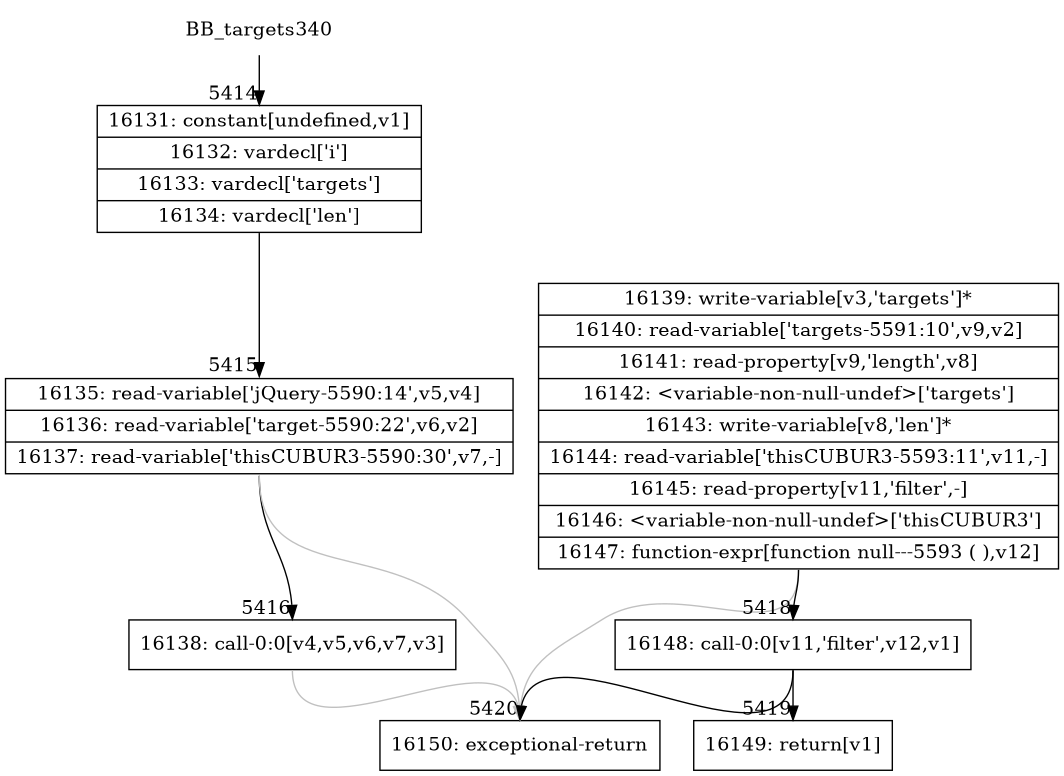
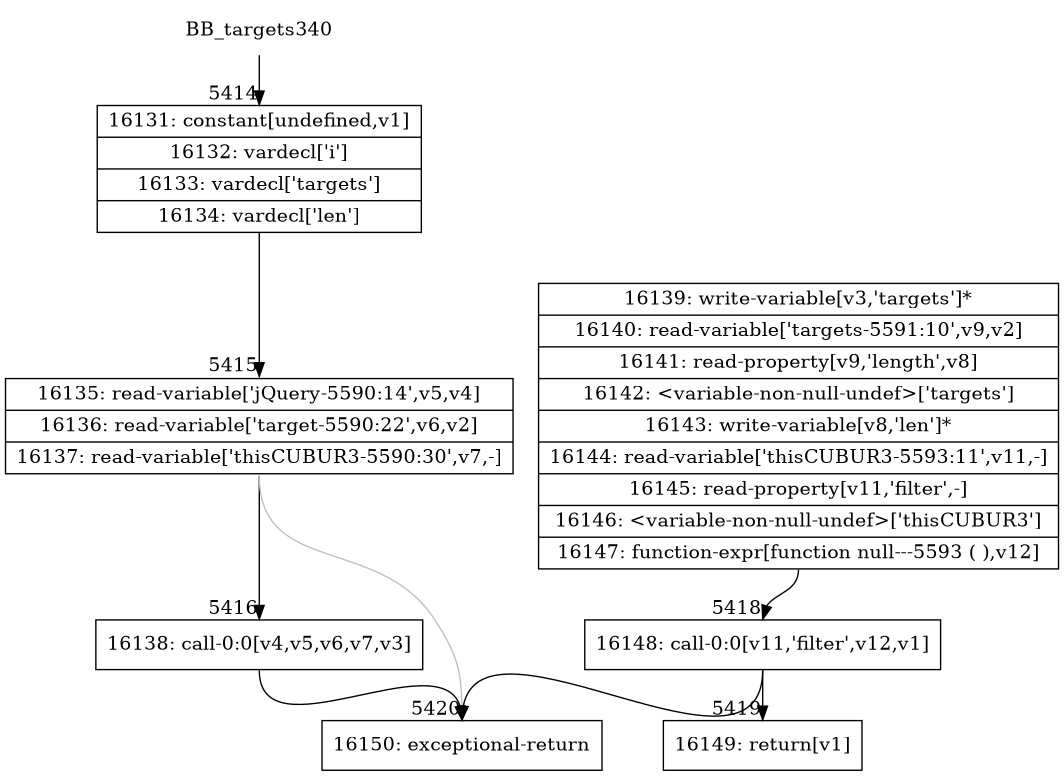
(650, 605) -> none
(399, 697) -> (354, 697)
